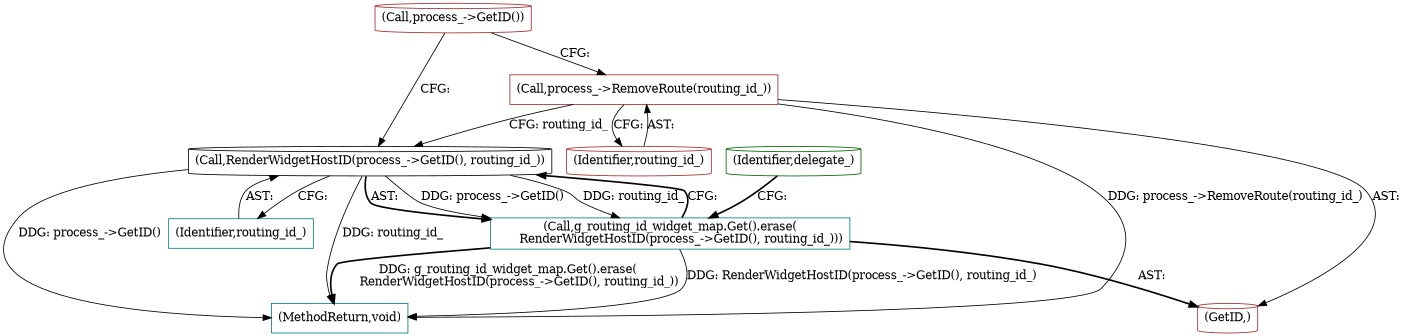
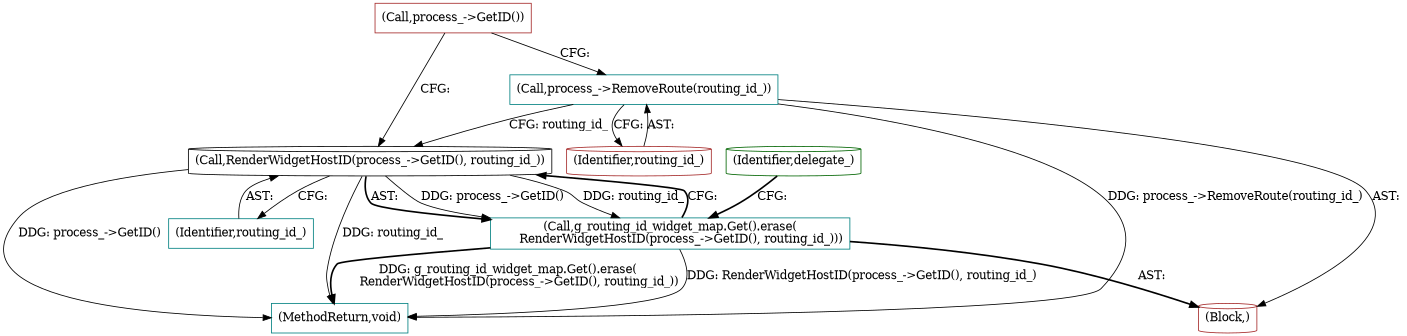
(453, 18) -> (453, 18)
(644, 90) -> (644, 90)
(1228, 318) -> (1228, 318)
